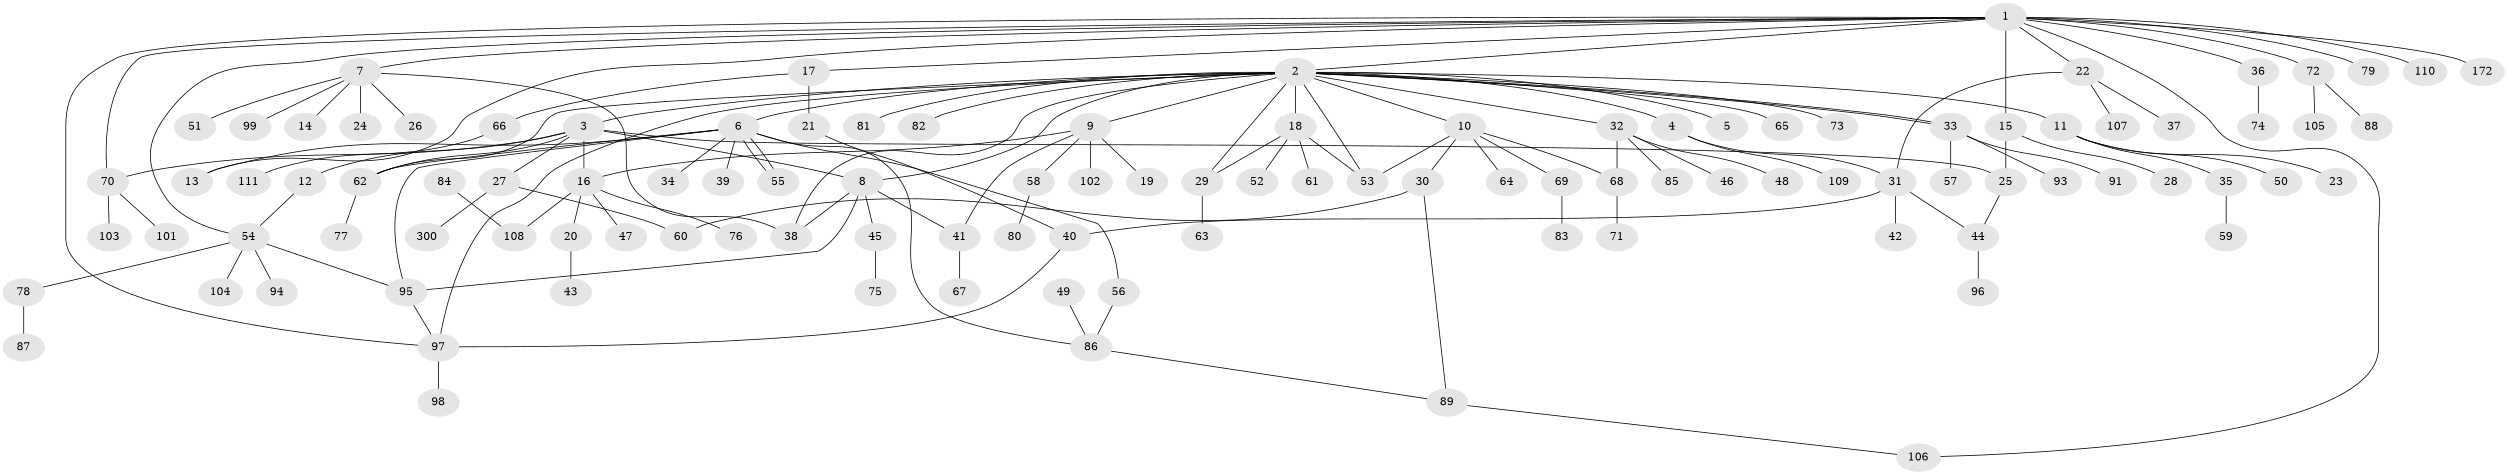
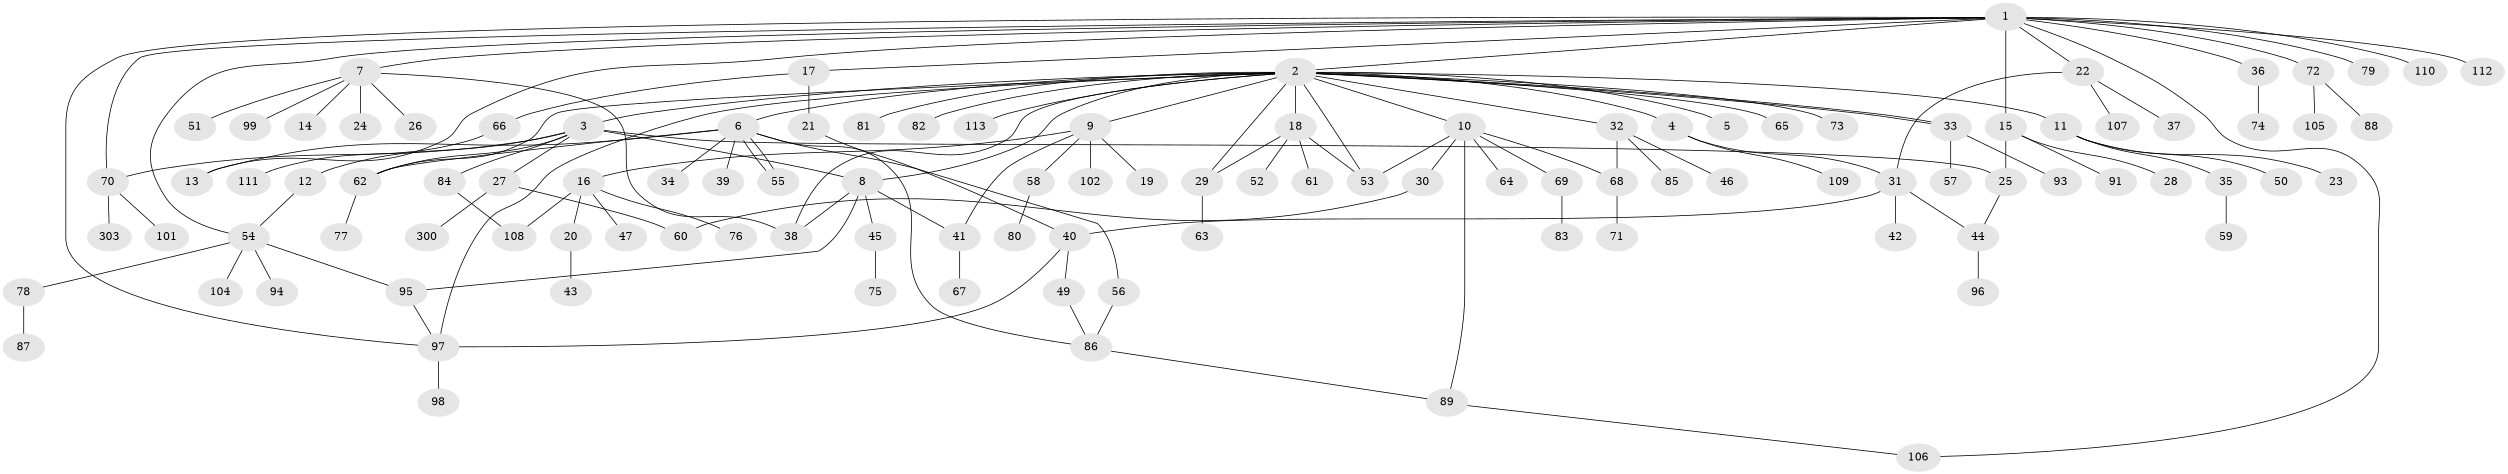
(2483, 72) -> (2483, 72)
none -> (976, 127)
(2033, 155) -> (2061, 155)
(584, 160) -> (500, 158)
(416, 169) -> none
(1782, 182) -> none
(109, 237) -> (109, 237)
none -> (1067, 265)
(1435, 292) -> (1465, 265)
